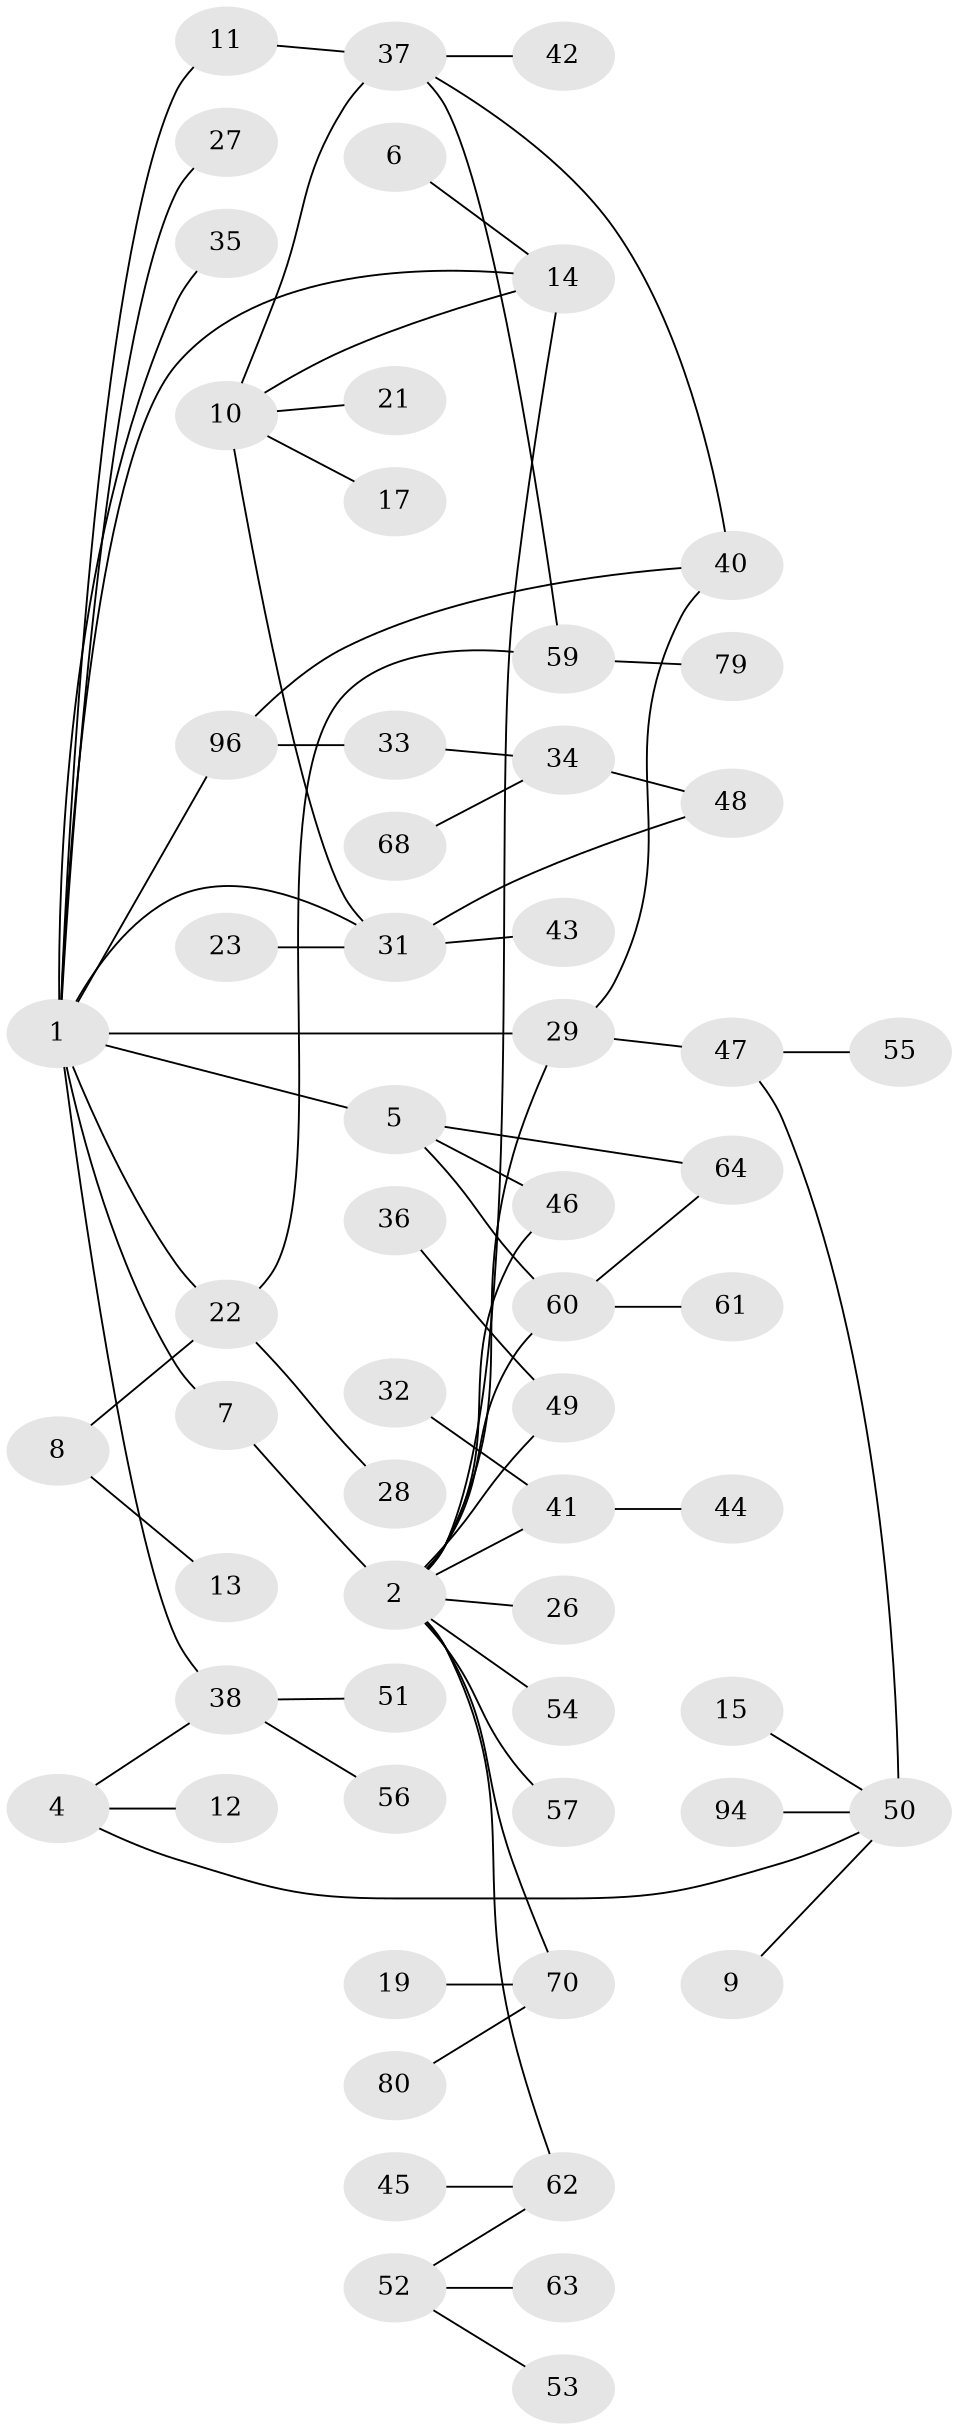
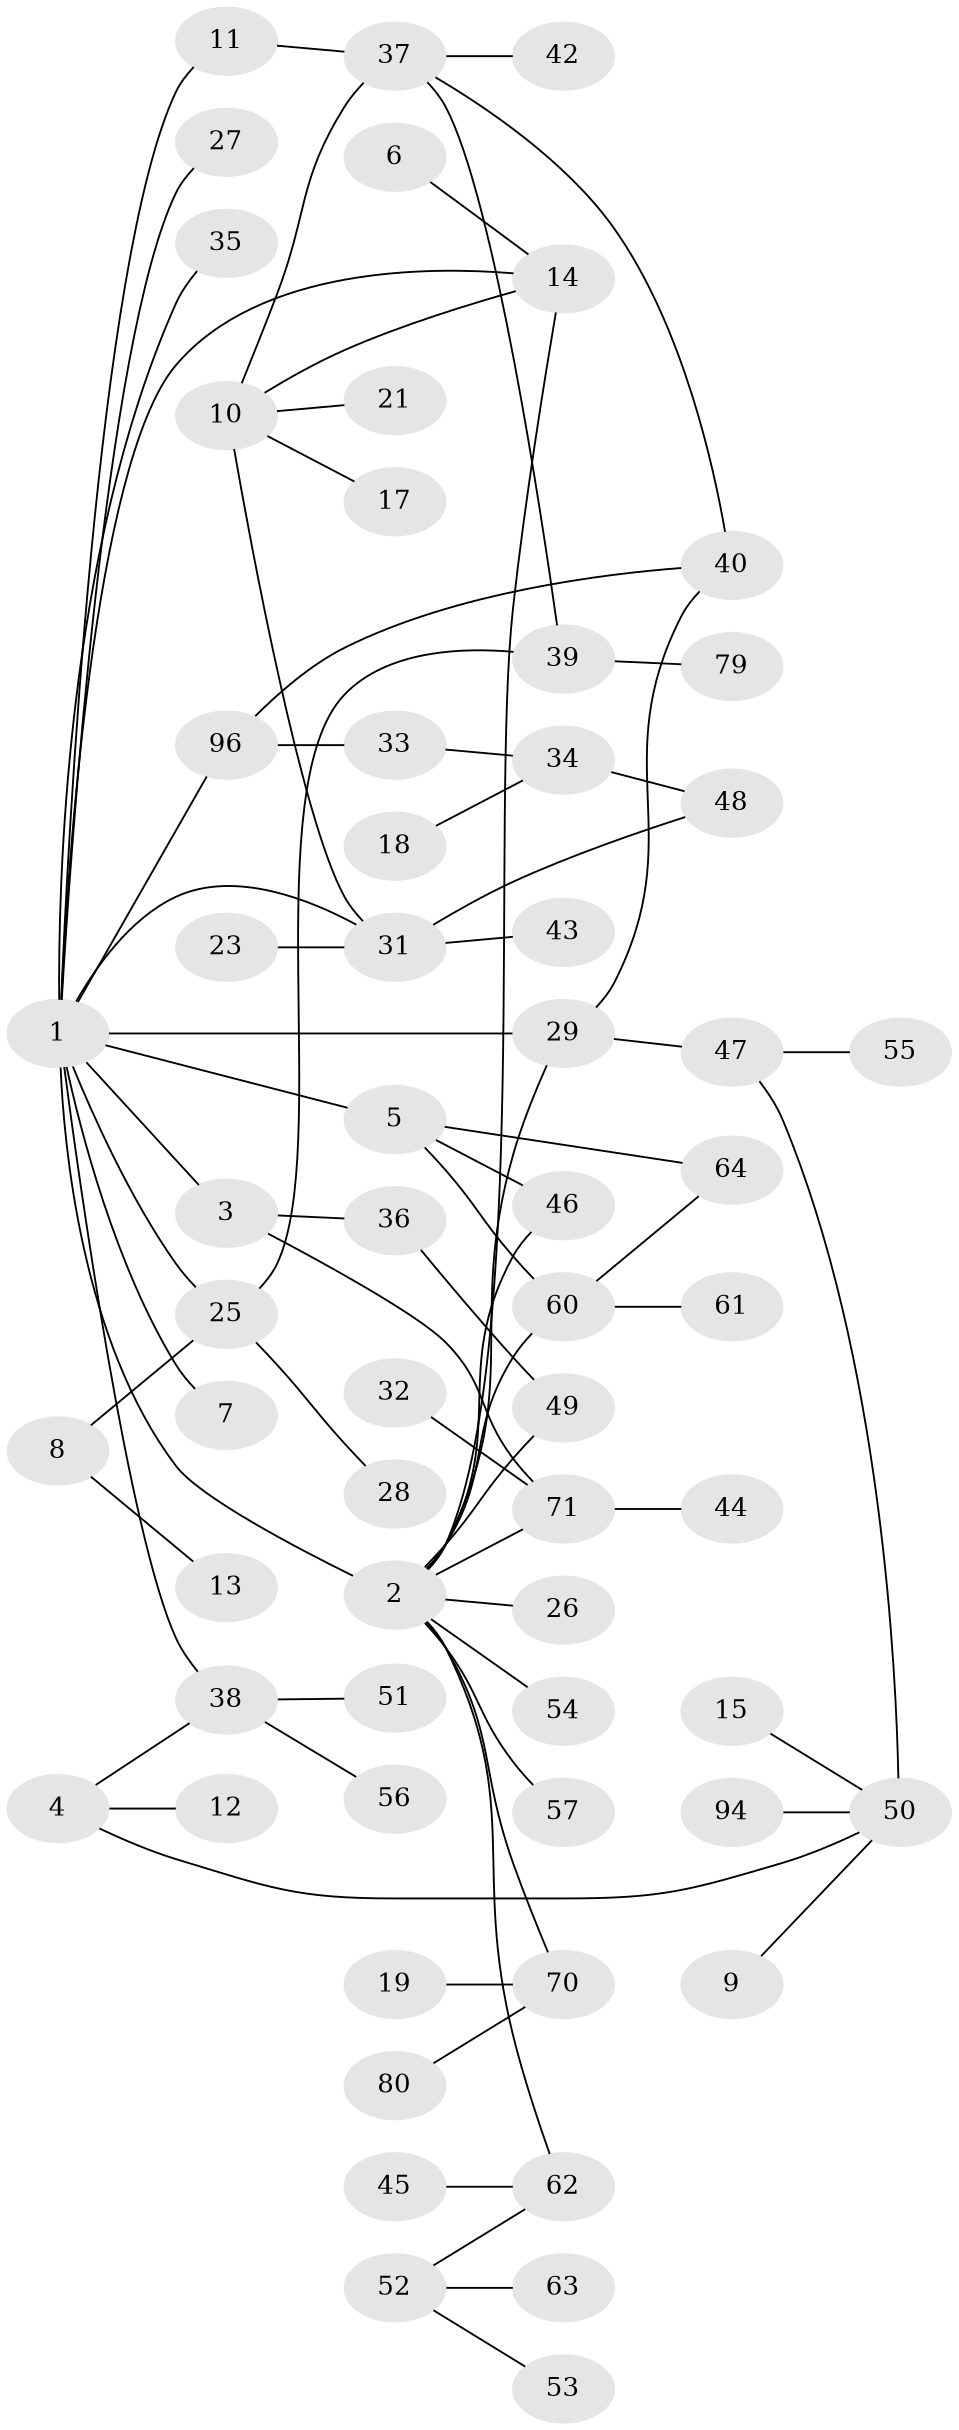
(564, 659) -> (564, 659)
(395, 846) -> (395, 846)
none -> (227, 1213)
(227, 1314) -> (227, 1314)
(309, 1506) -> (124, 1374)
(564, 1509) -> (564, 1509)
